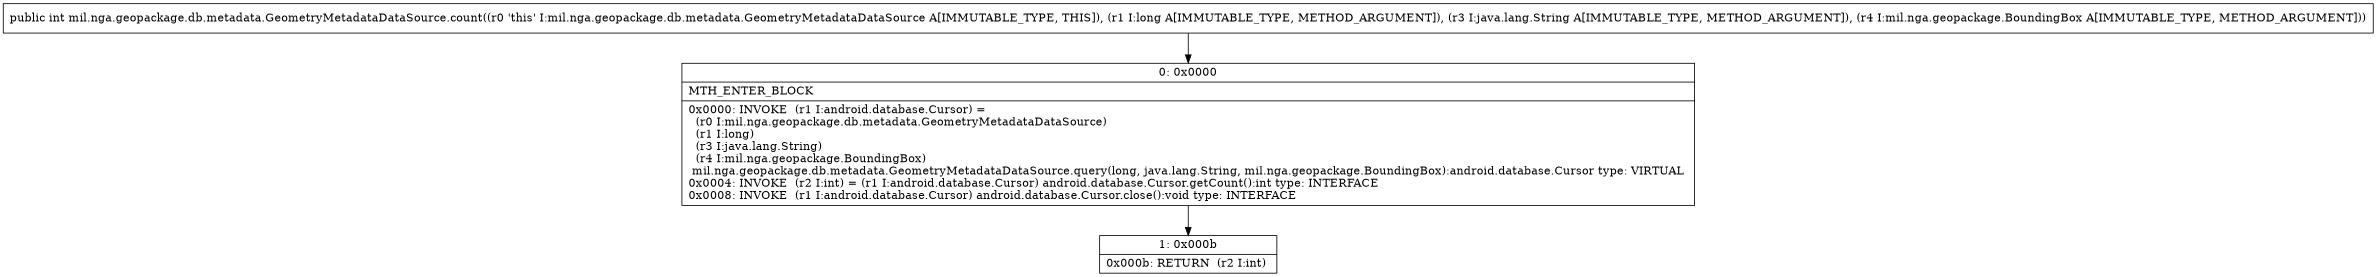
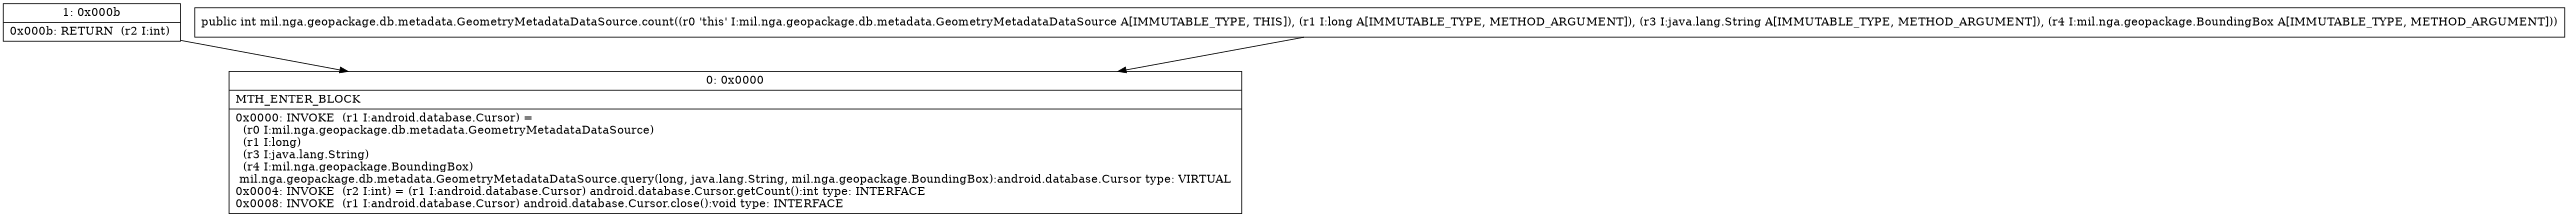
(1188, 216) -> (260, 55)
